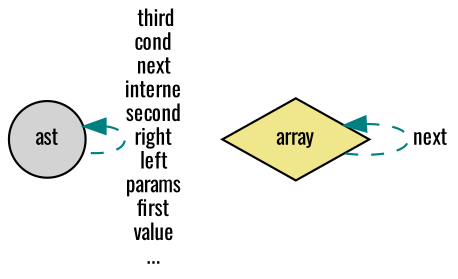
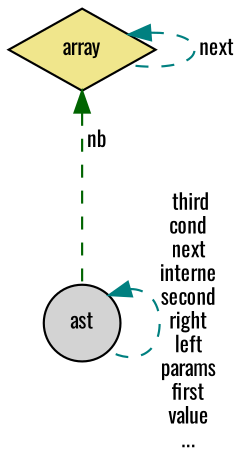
none -> (82, 199)
